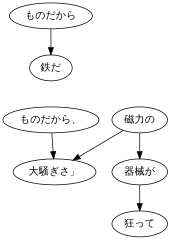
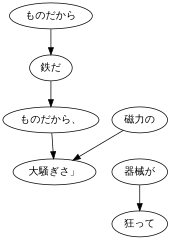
none -> (51, 90)
(140, 142) -> none
